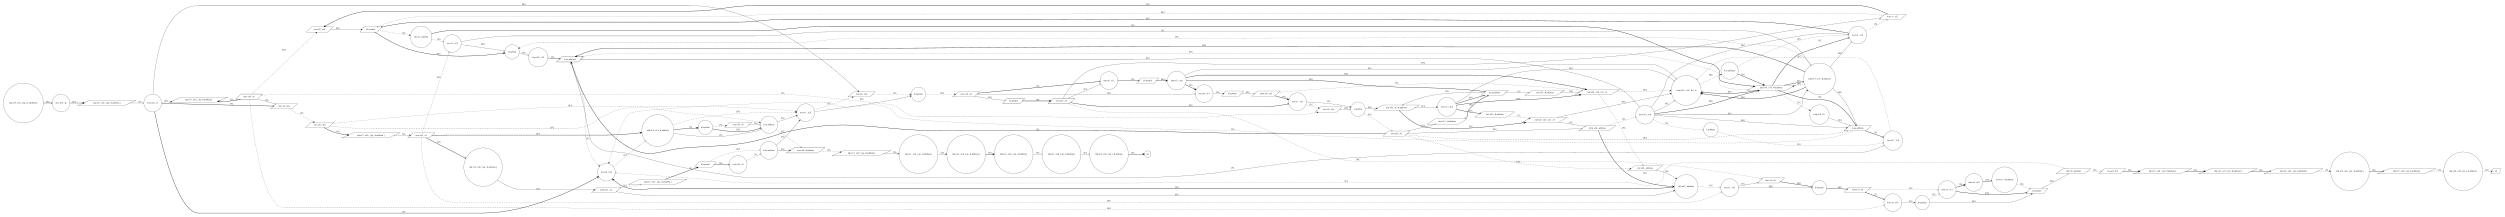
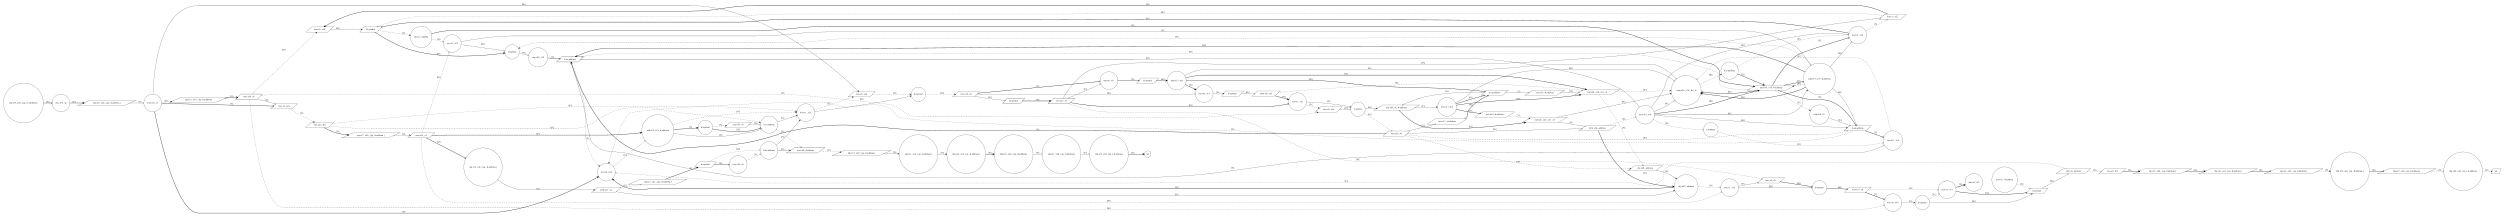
(230, 101) -> (231, 98)
(1987, 181) -> none
